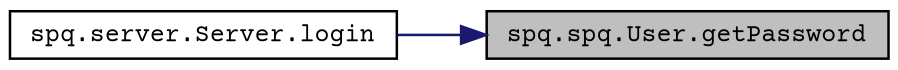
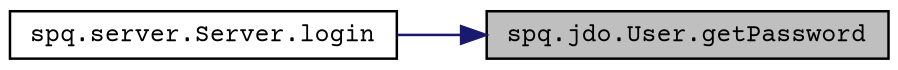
(688, 35) -> (688, 35)
